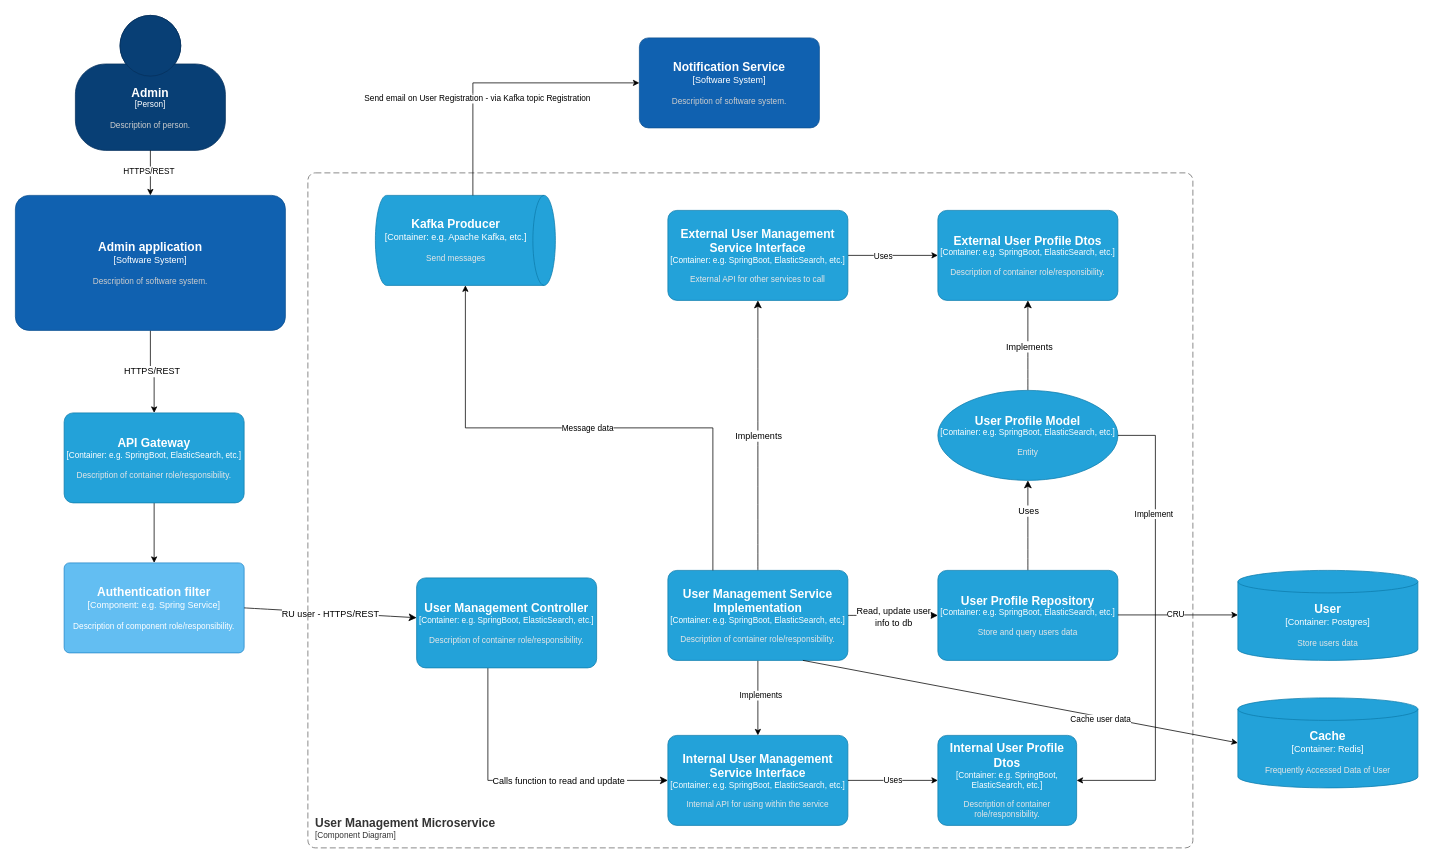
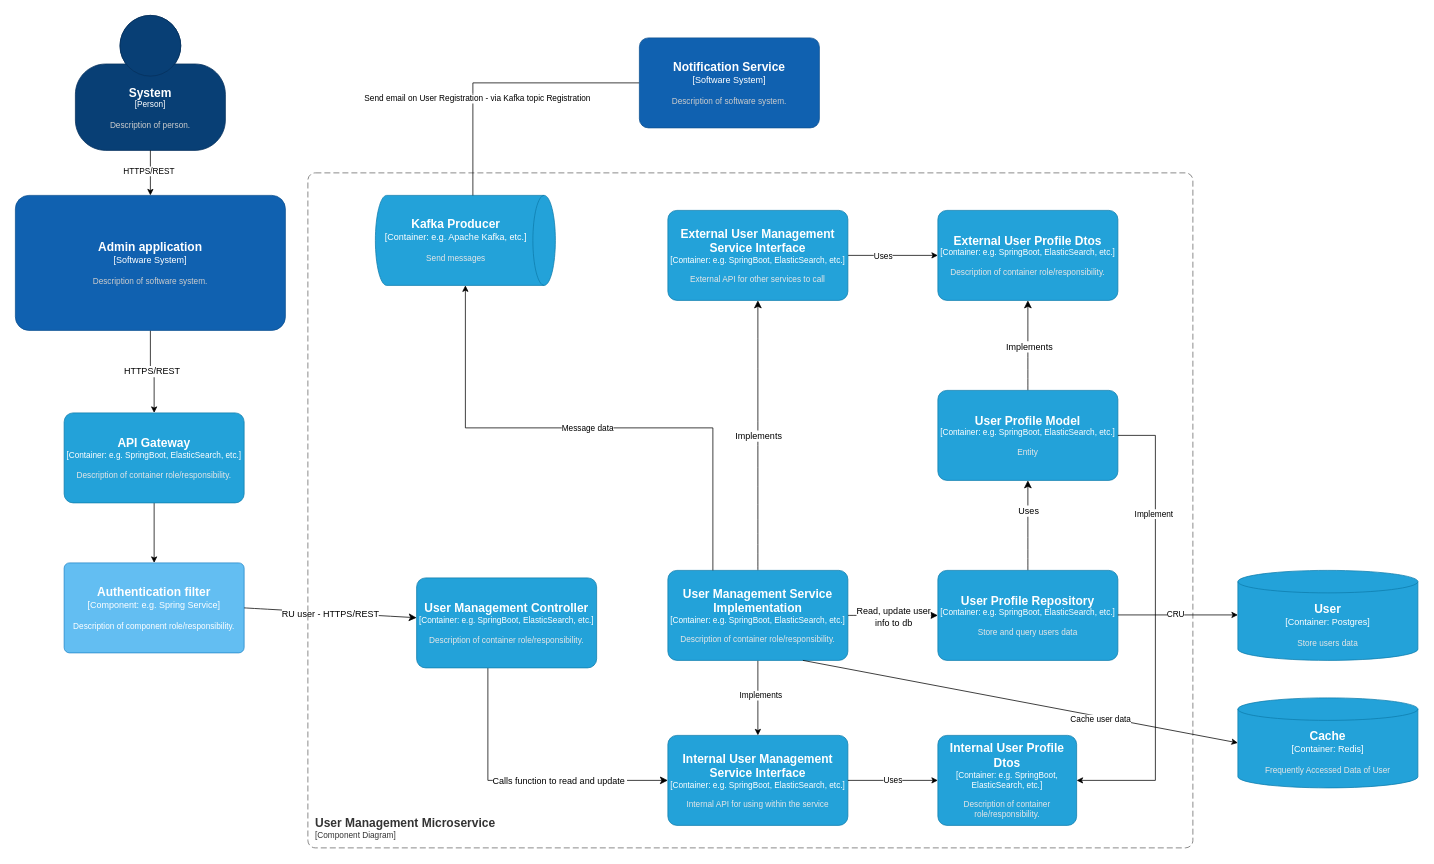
(633, 83) -> (635, 83)
(150, 108) -> (150, 108)
(1028, 435) -> (1028, 435)
